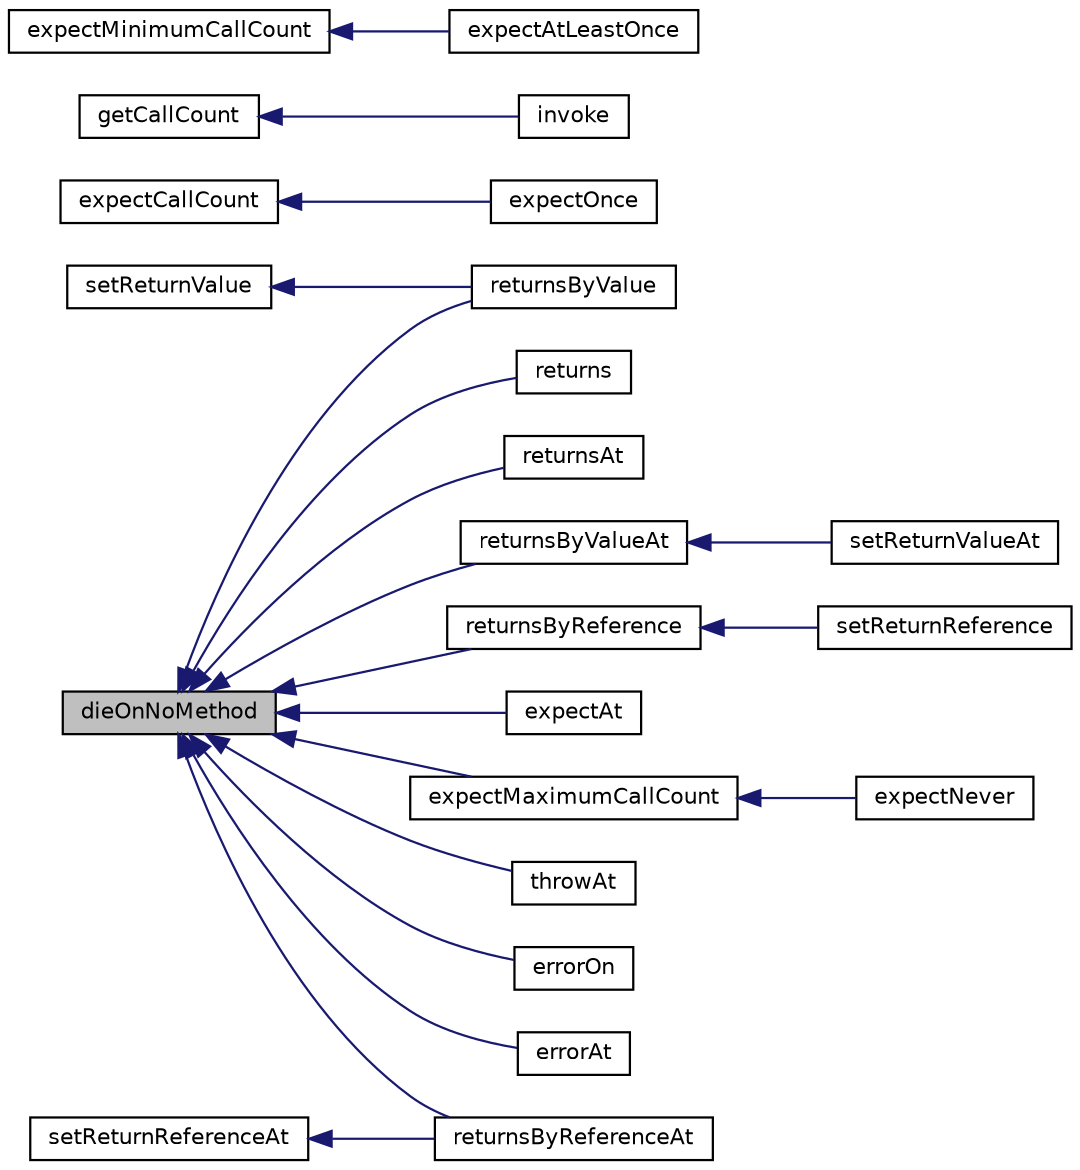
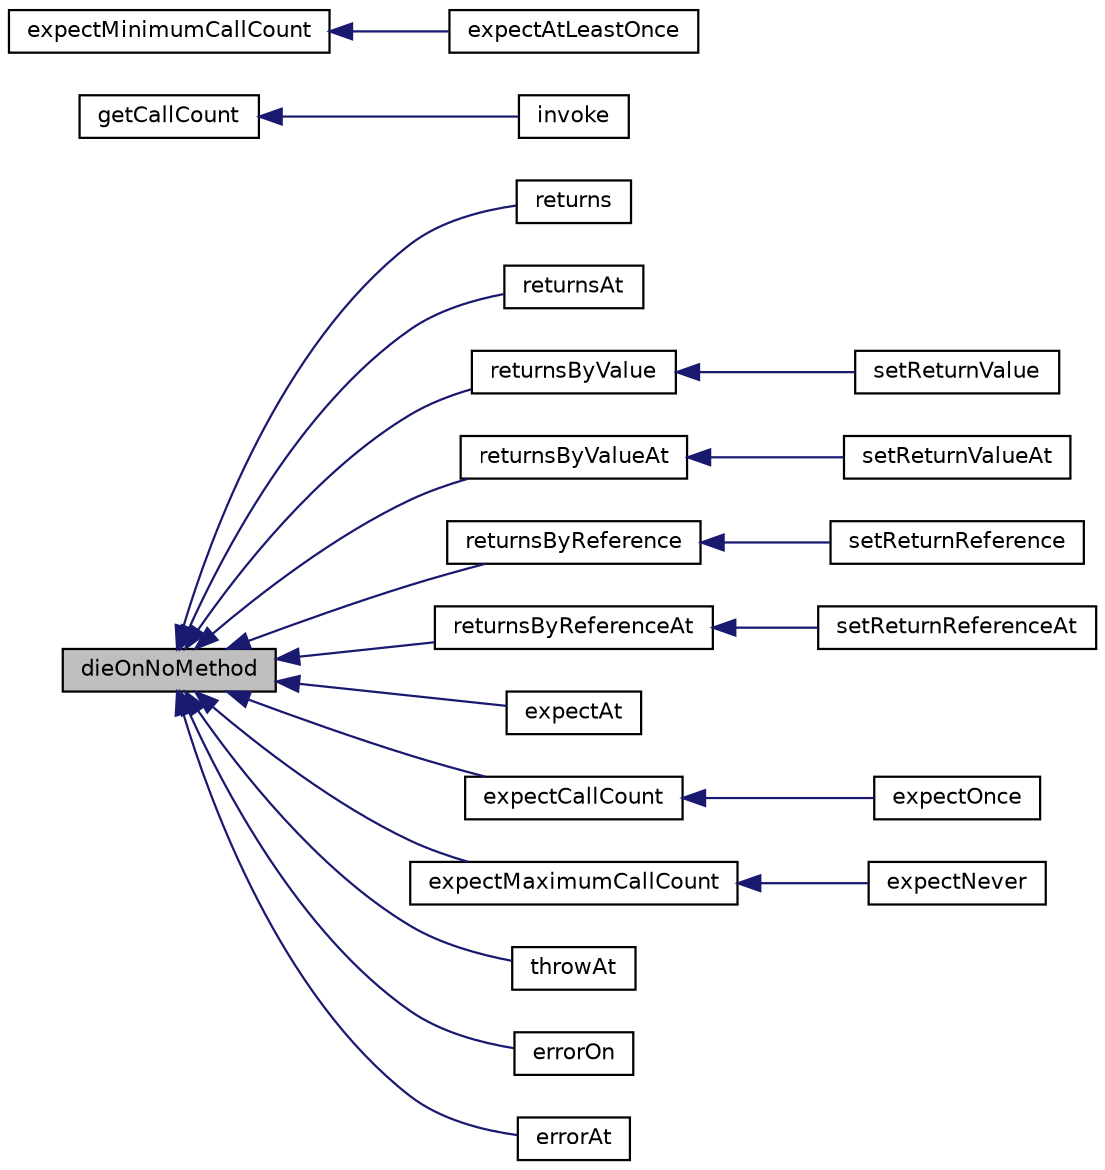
(383, 287) -> (777, 372)
none -> (366, 741)
(383, 1139) -> (777, 628)
